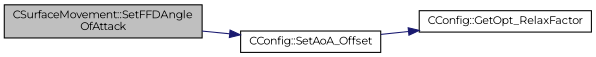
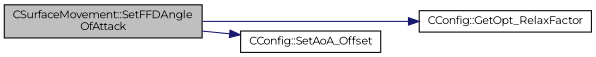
(395, 33) -> (305, 21)
